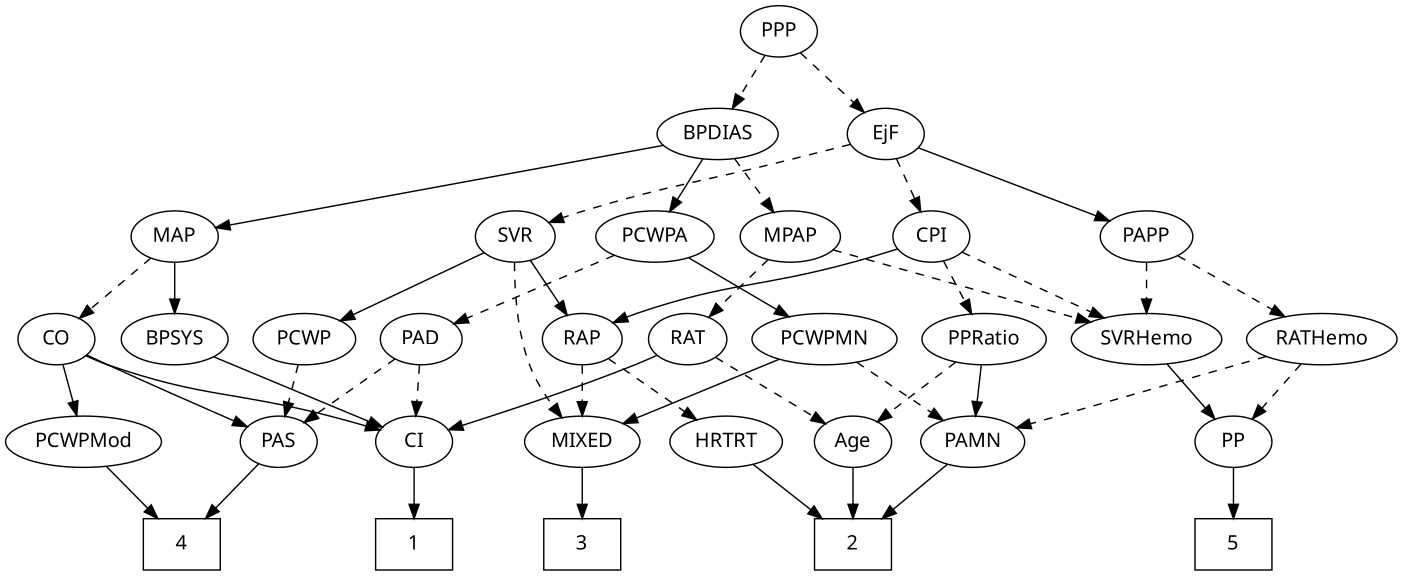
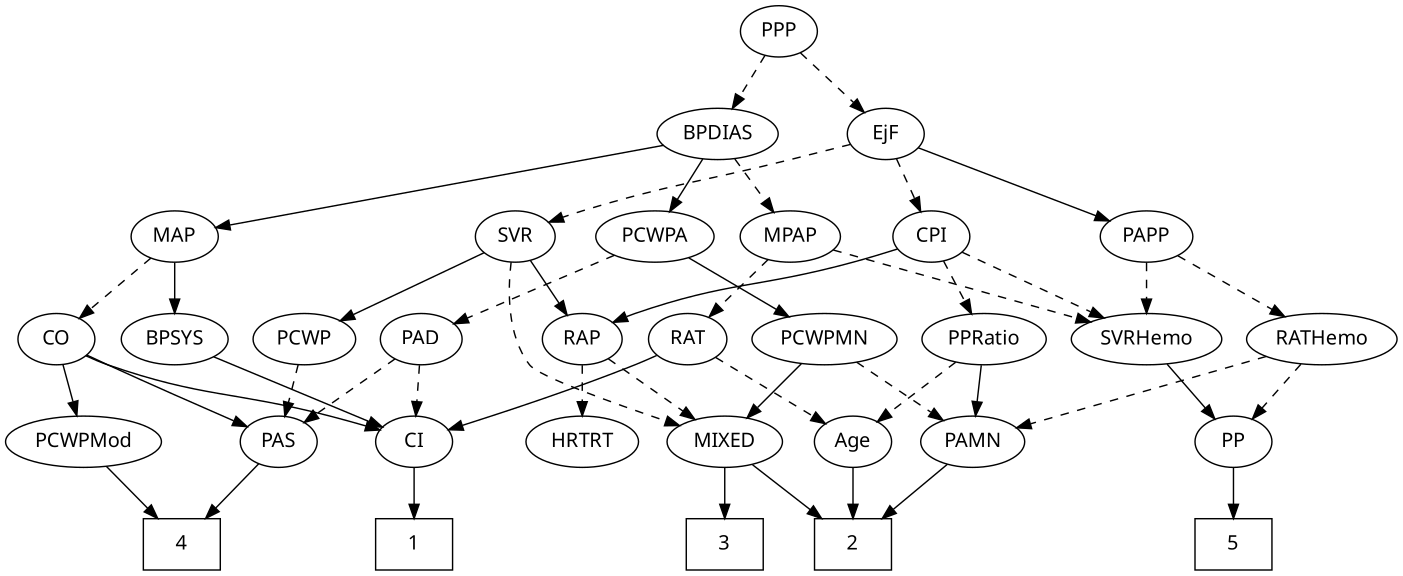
(782, 487) -> (781, 487)
